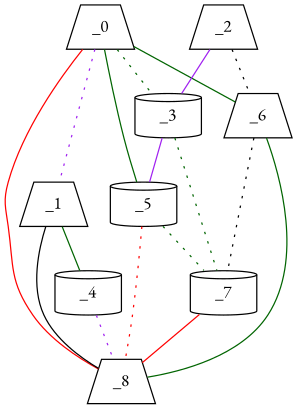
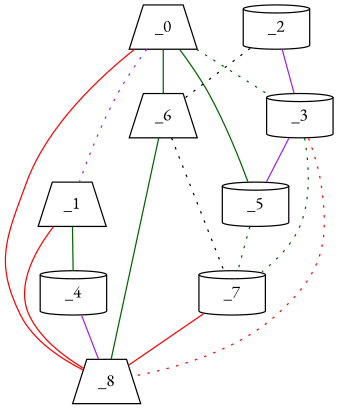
(224, 27) -> (276, 27)
(135, 293) -> (289, 303)
(42, 309) -> (26, 306)
(105, 337) -> (90, 337)
